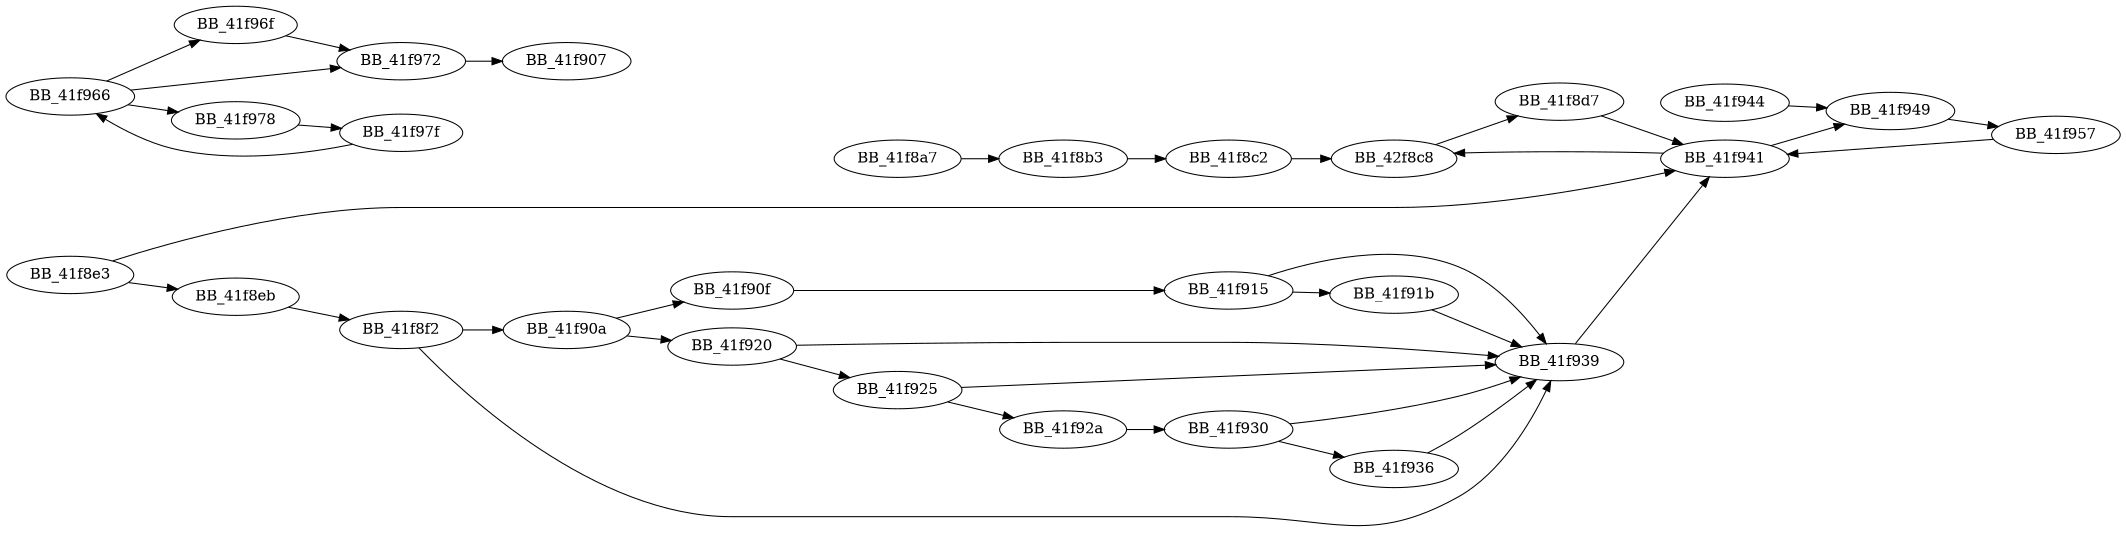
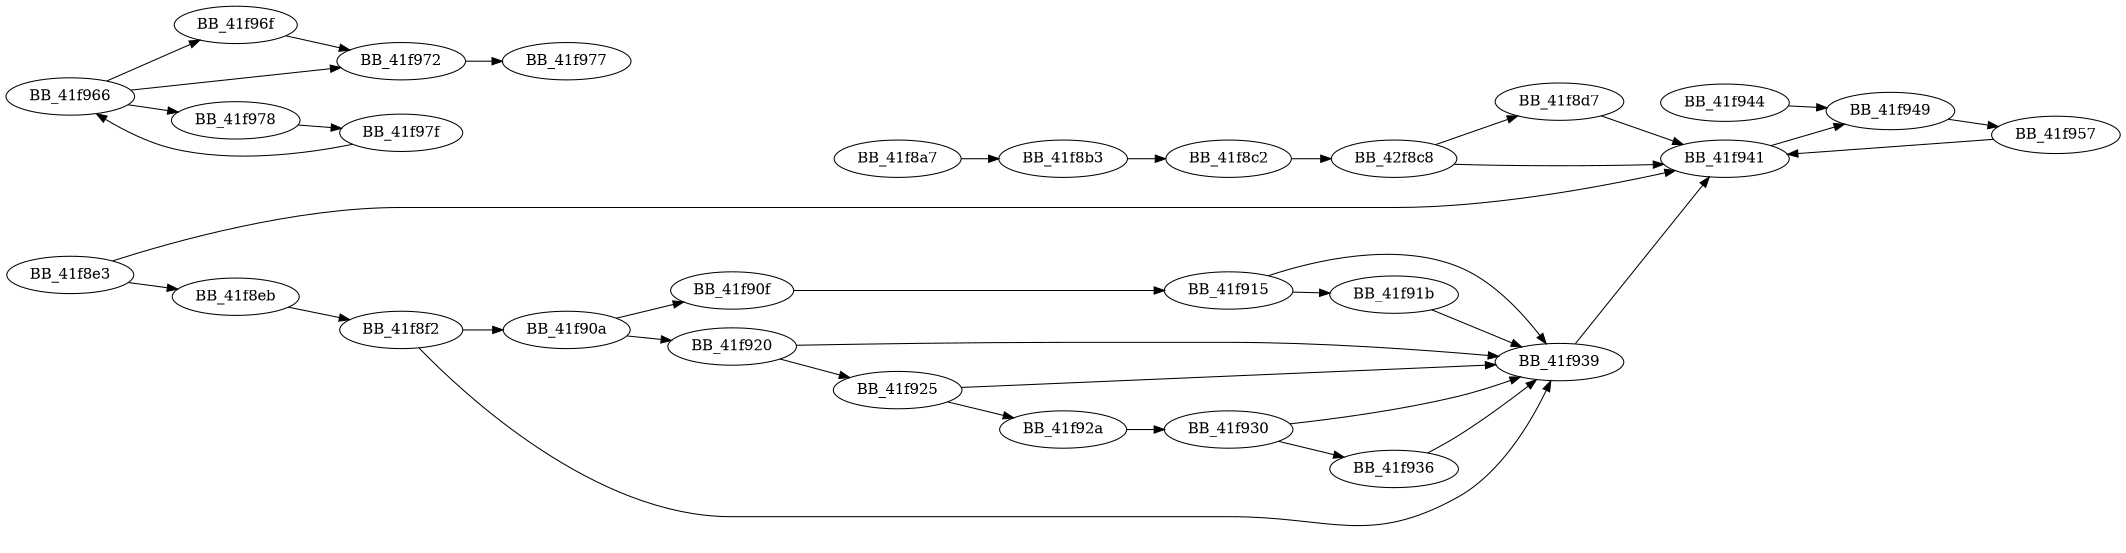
(567, 61) -> (567, 61)
(1564, 152) -> (1554, 166)
